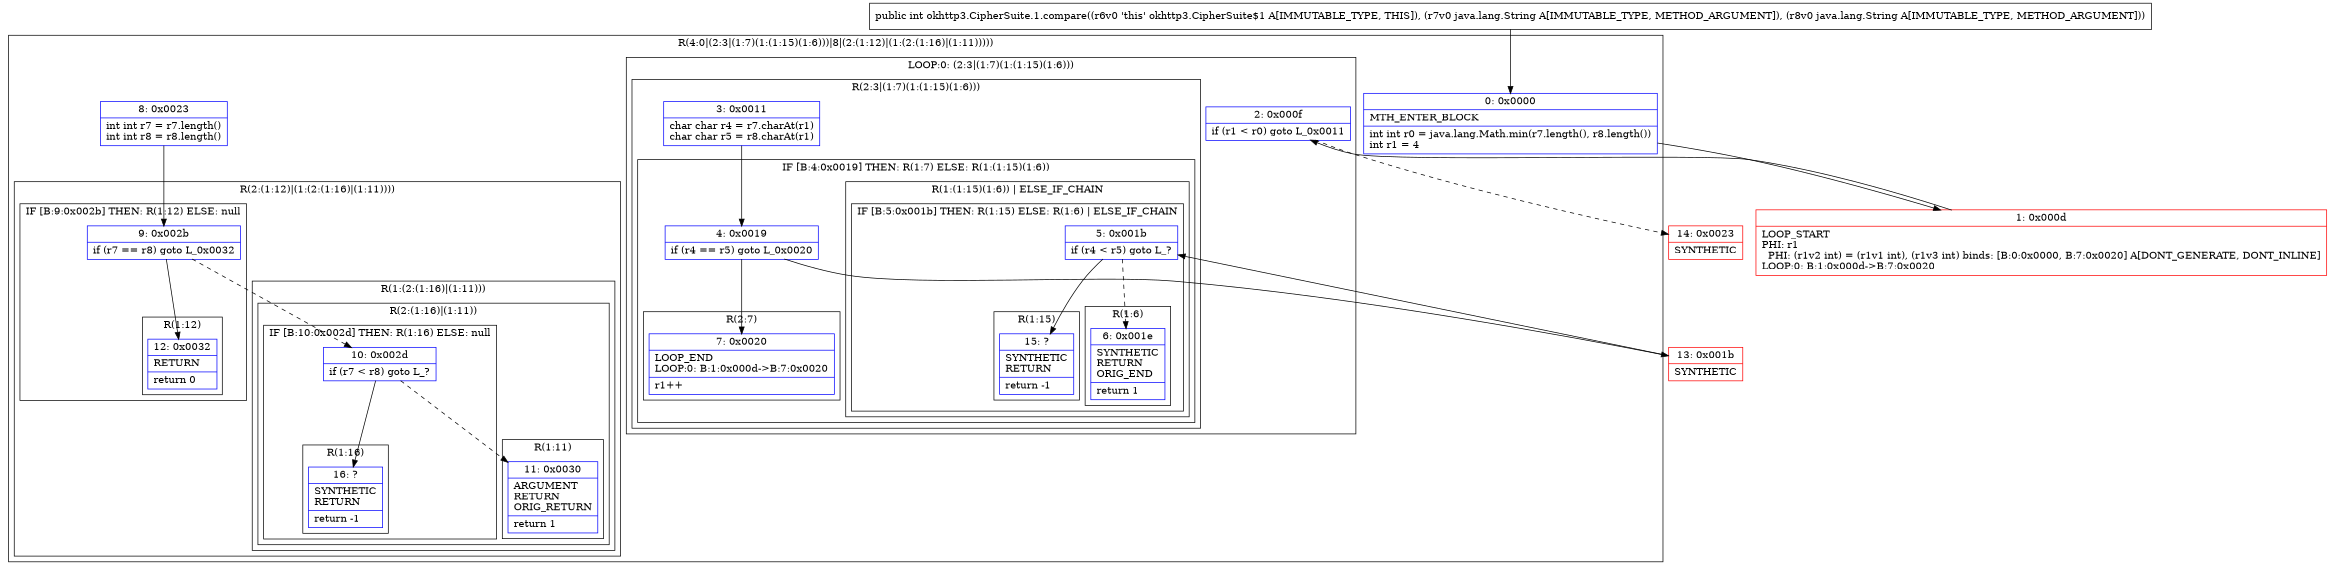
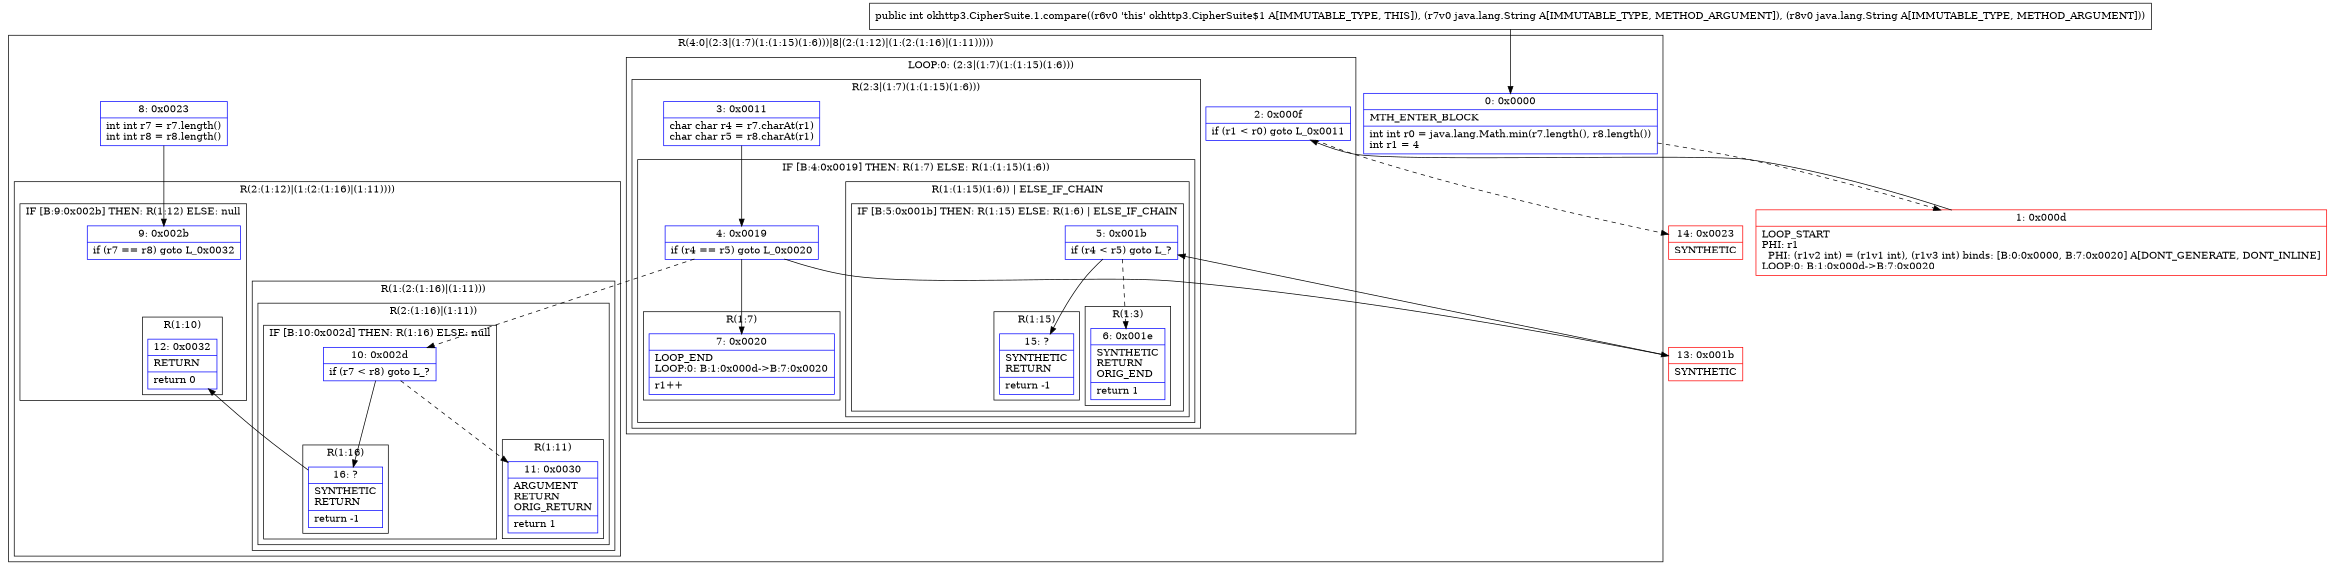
(1797, 171) -> (1797, 171)
(172, 296) -> (269, 441)
(261, 297) -> (577, 298)
(1128, 315) -> (1128, 315)
(742, 320) -> (742, 320)
(182, 325) -> (182, 325)
